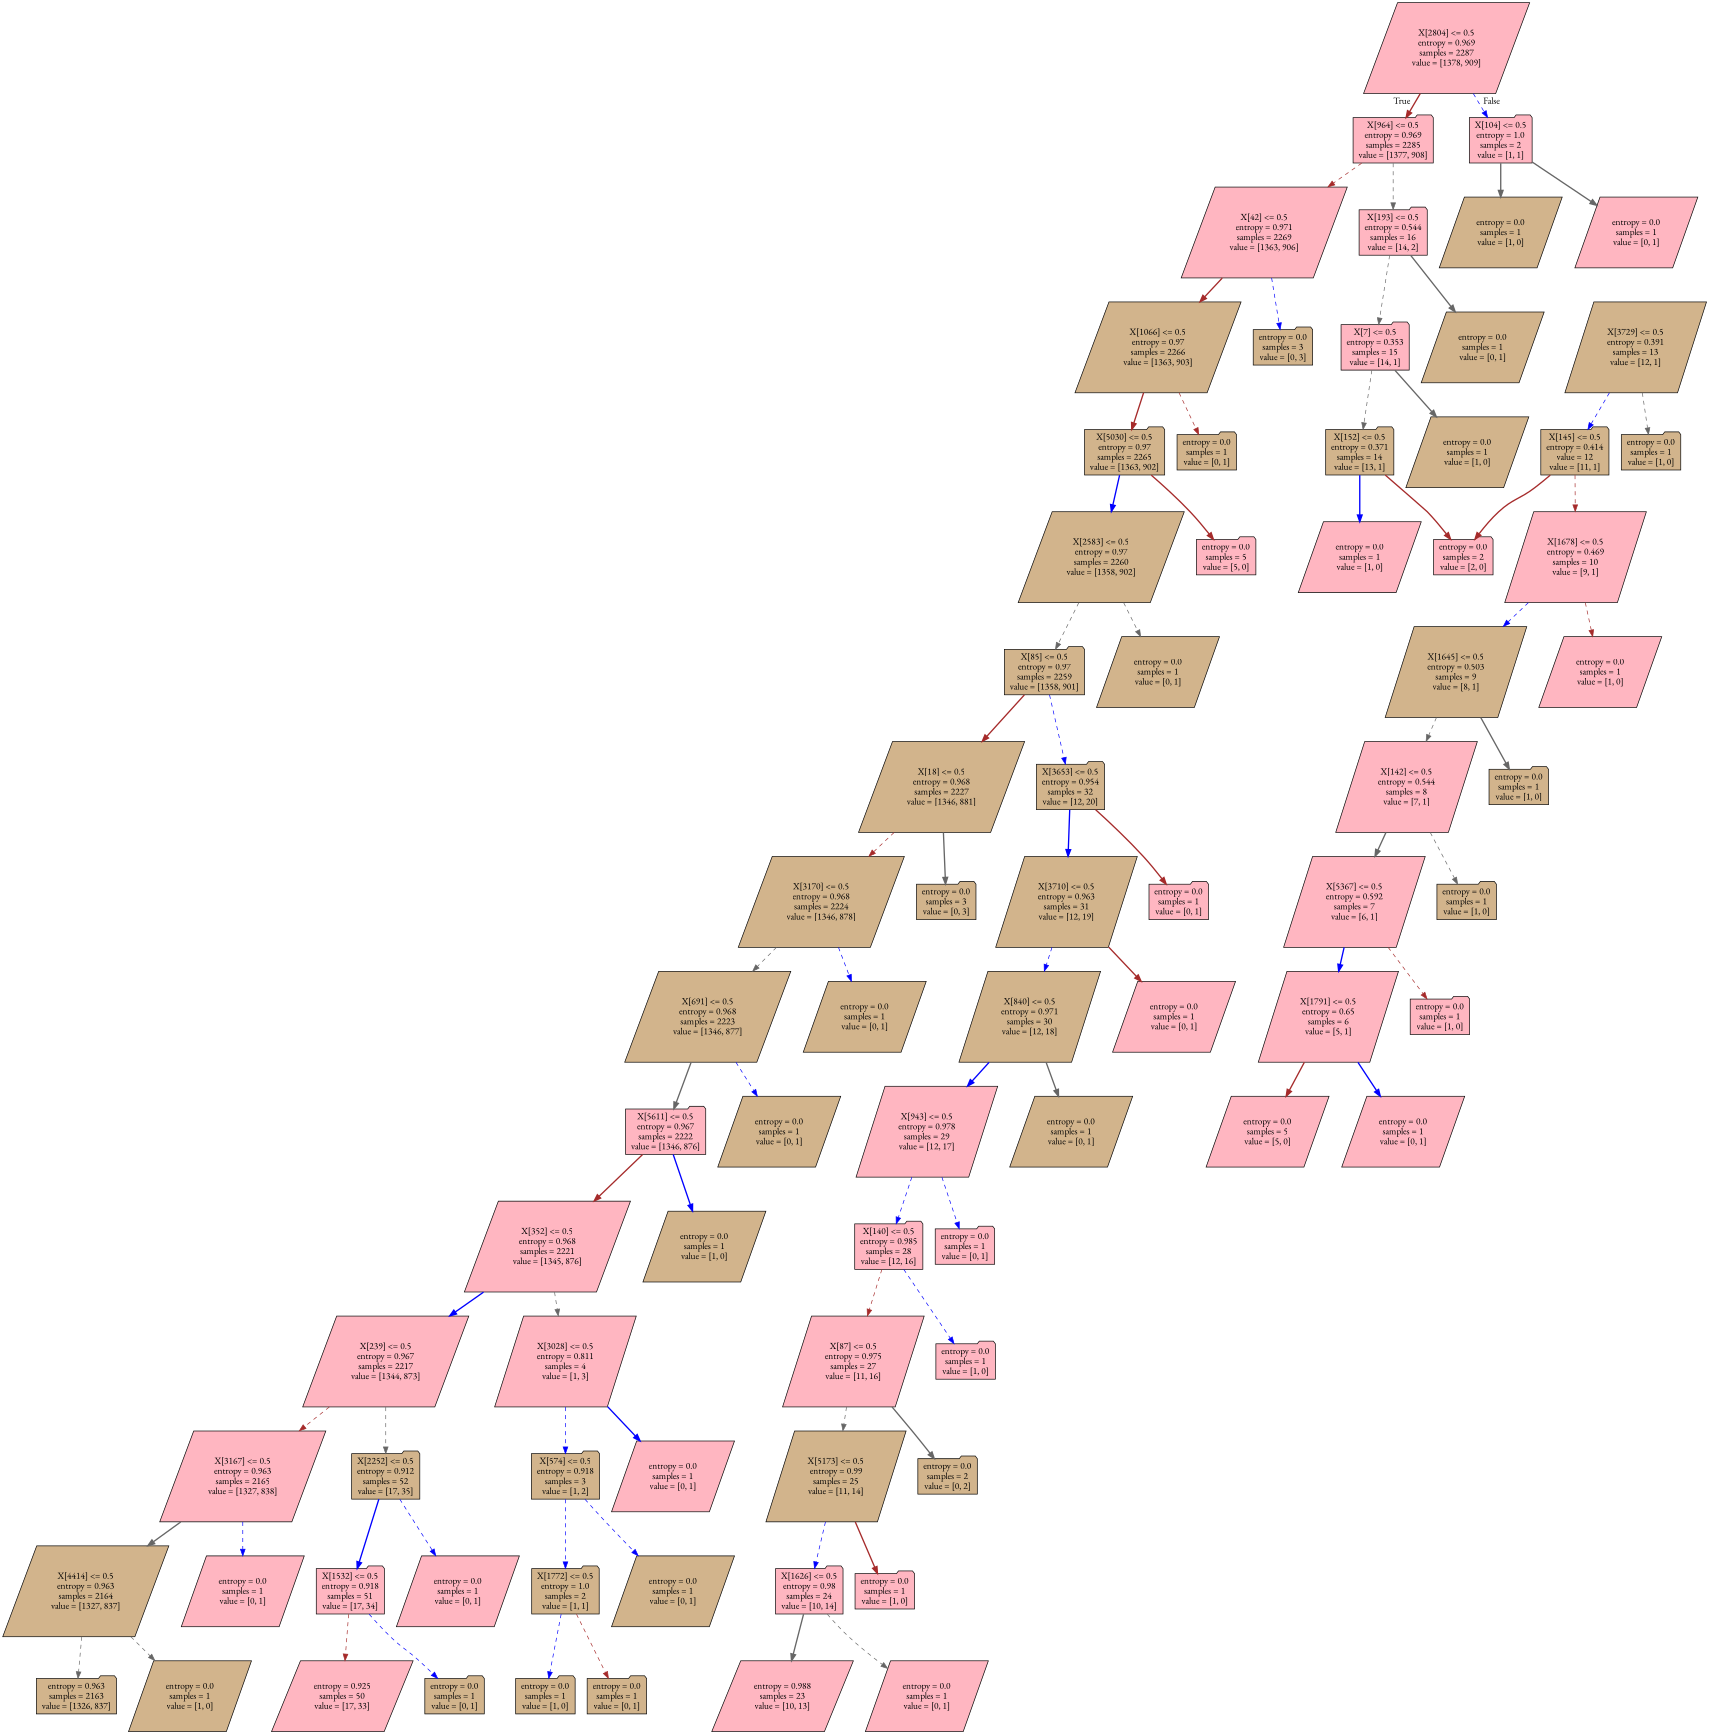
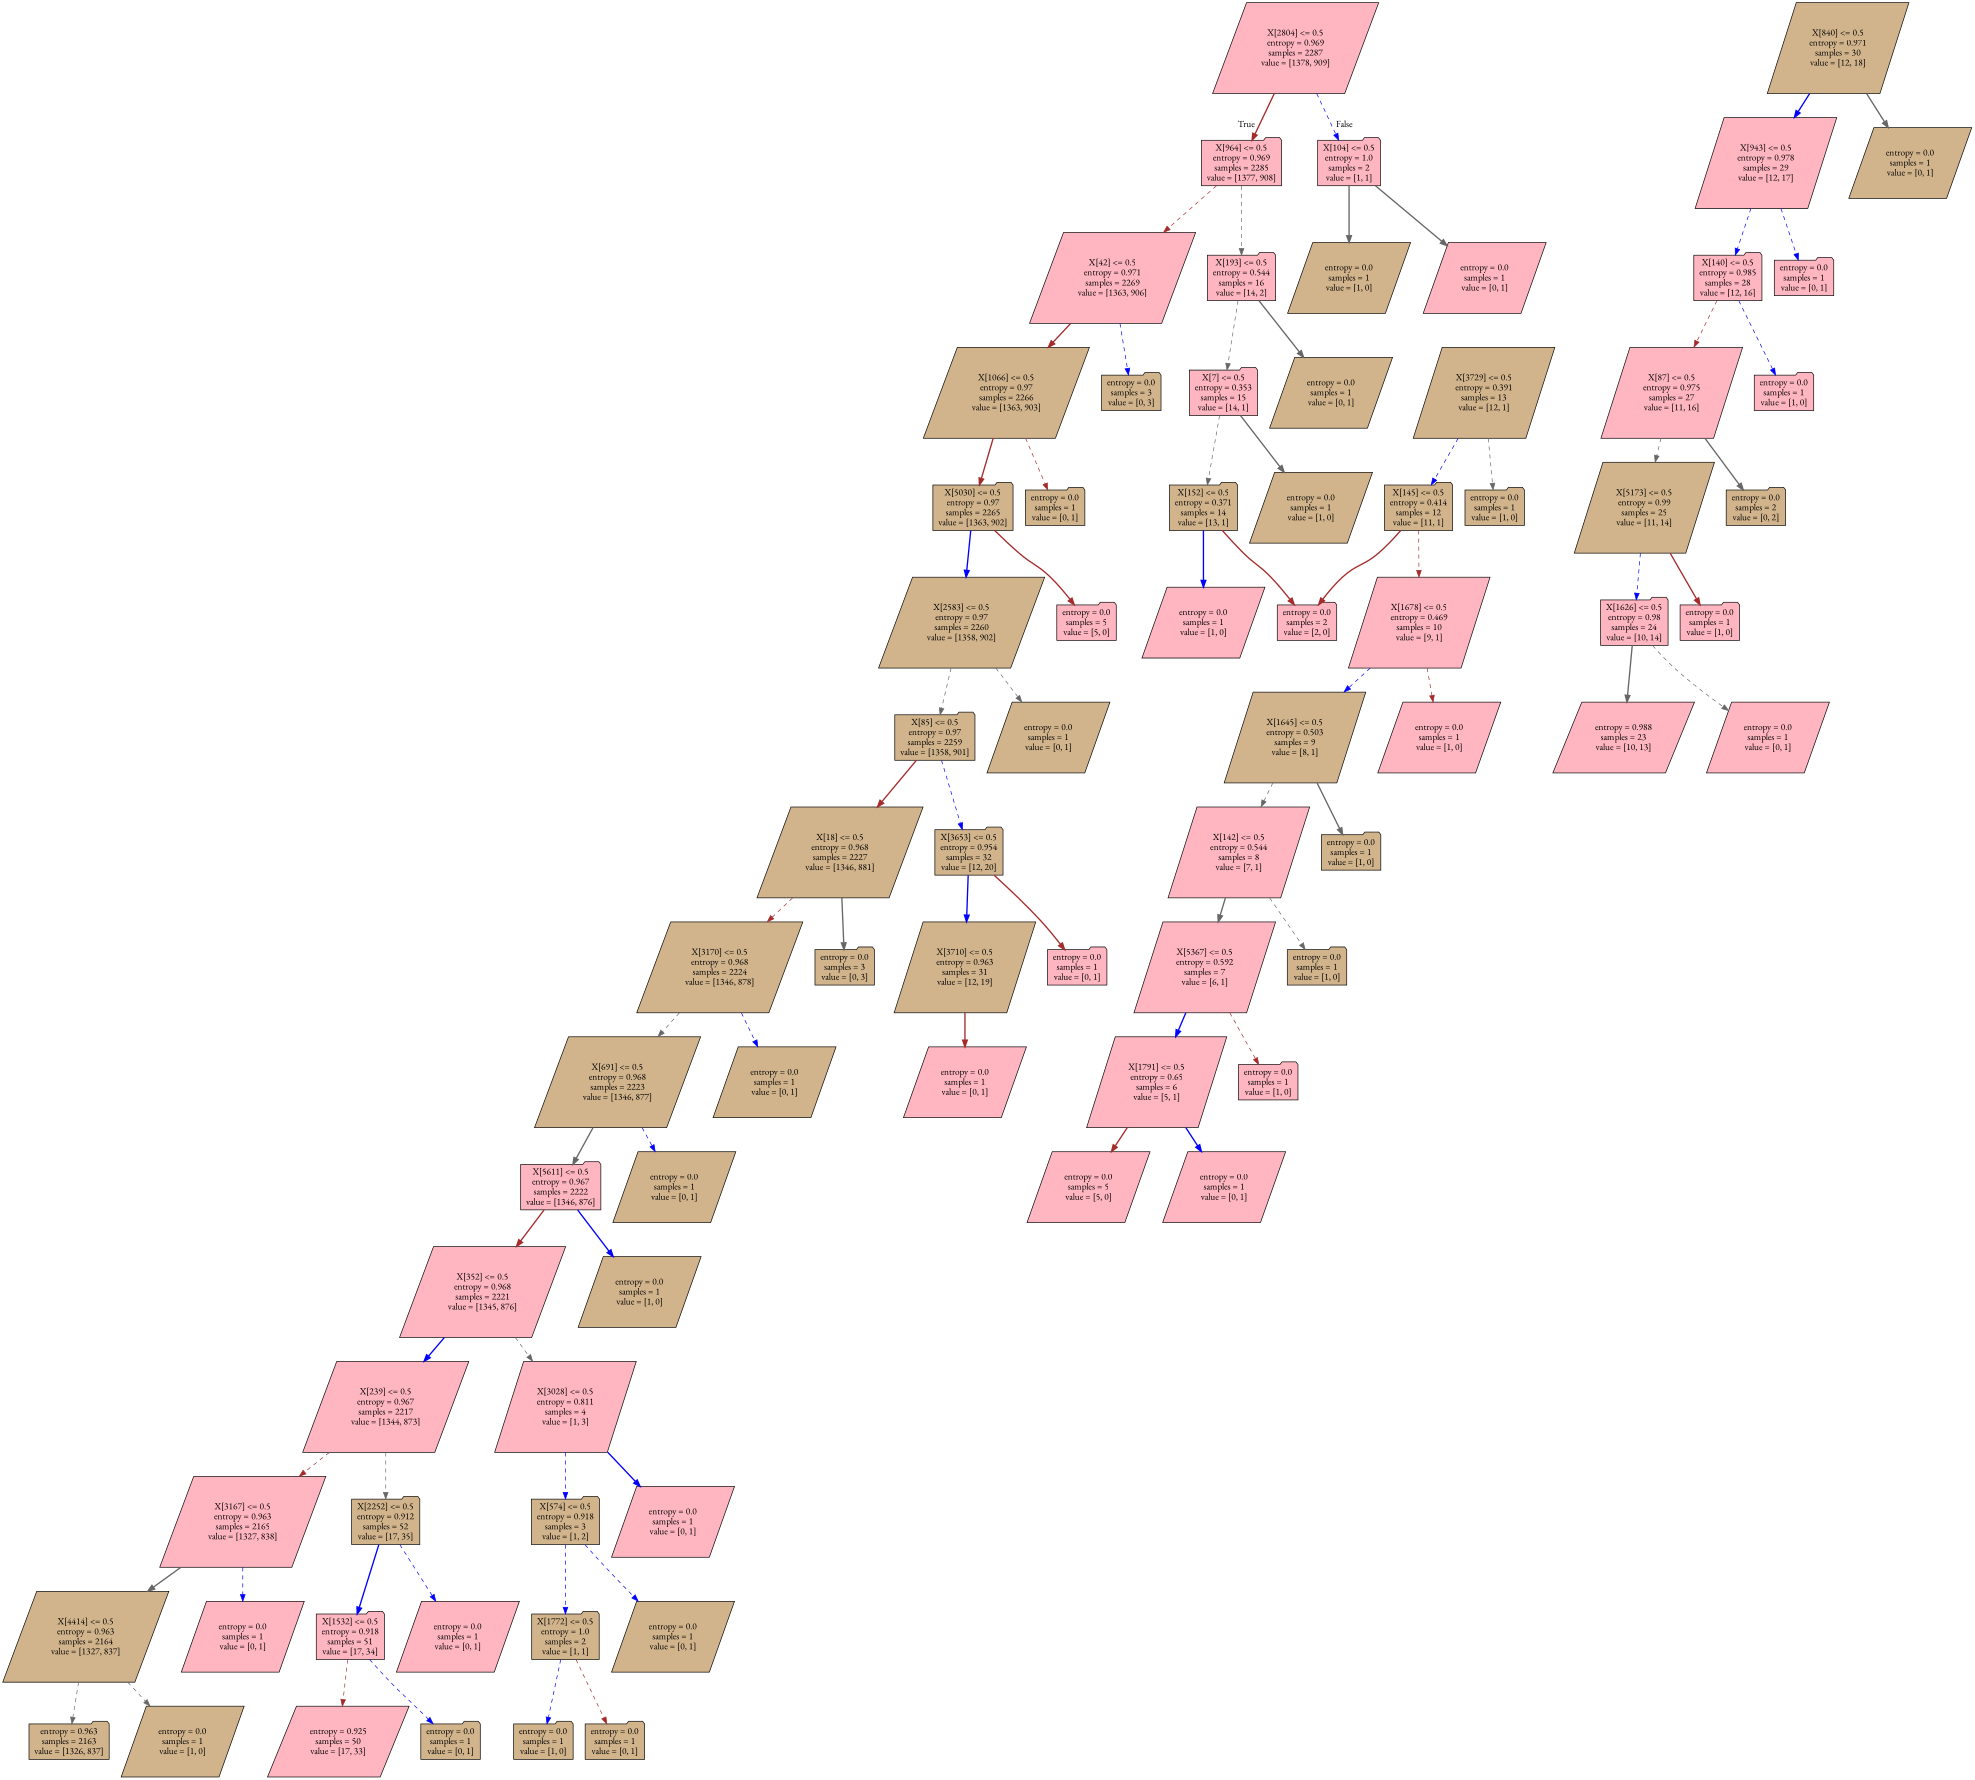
(1575, 452) -> (1419, 508)
(1049, 956) -> none
